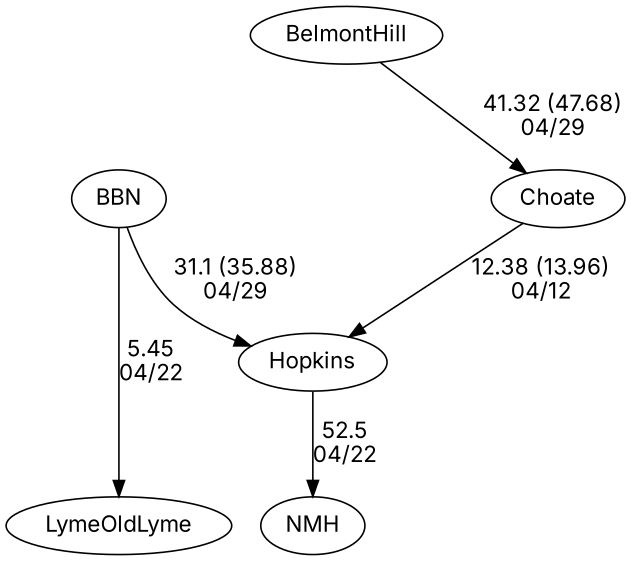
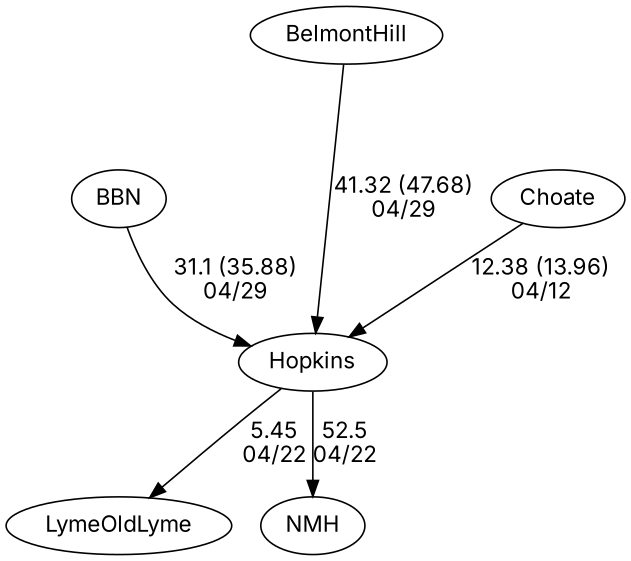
(447, 113) -> (331, 191)
(119, 354) -> (221, 437)
